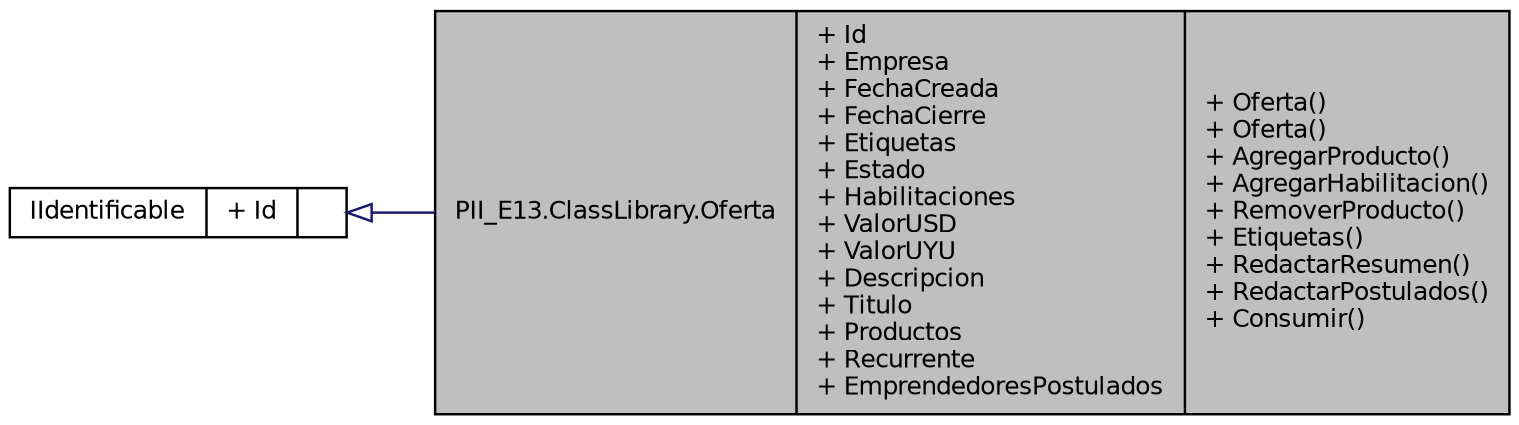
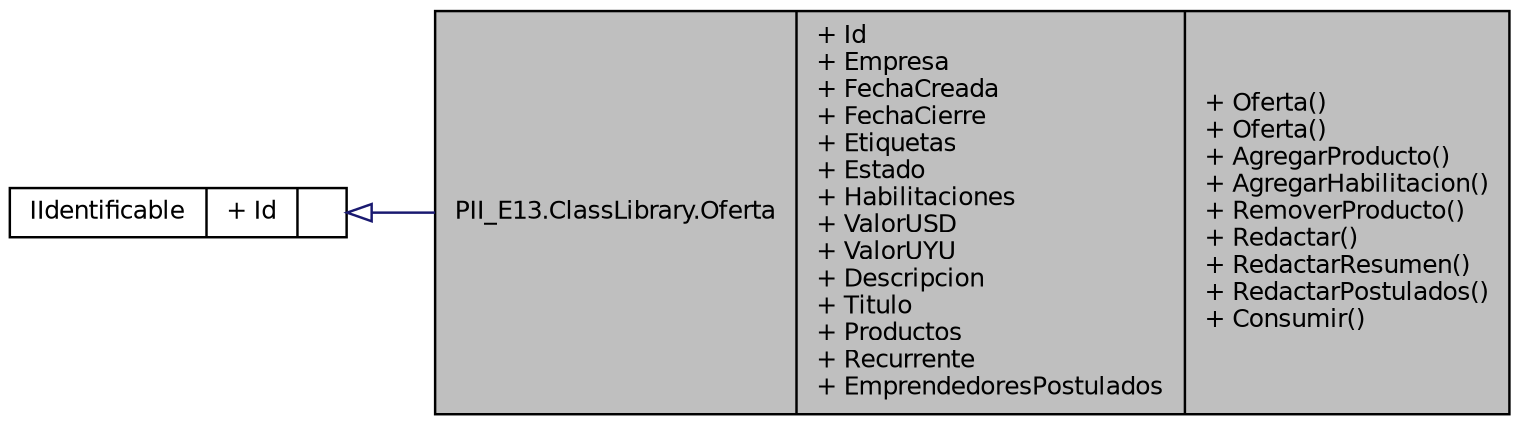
(1284, 238) -> (1282, 238)
